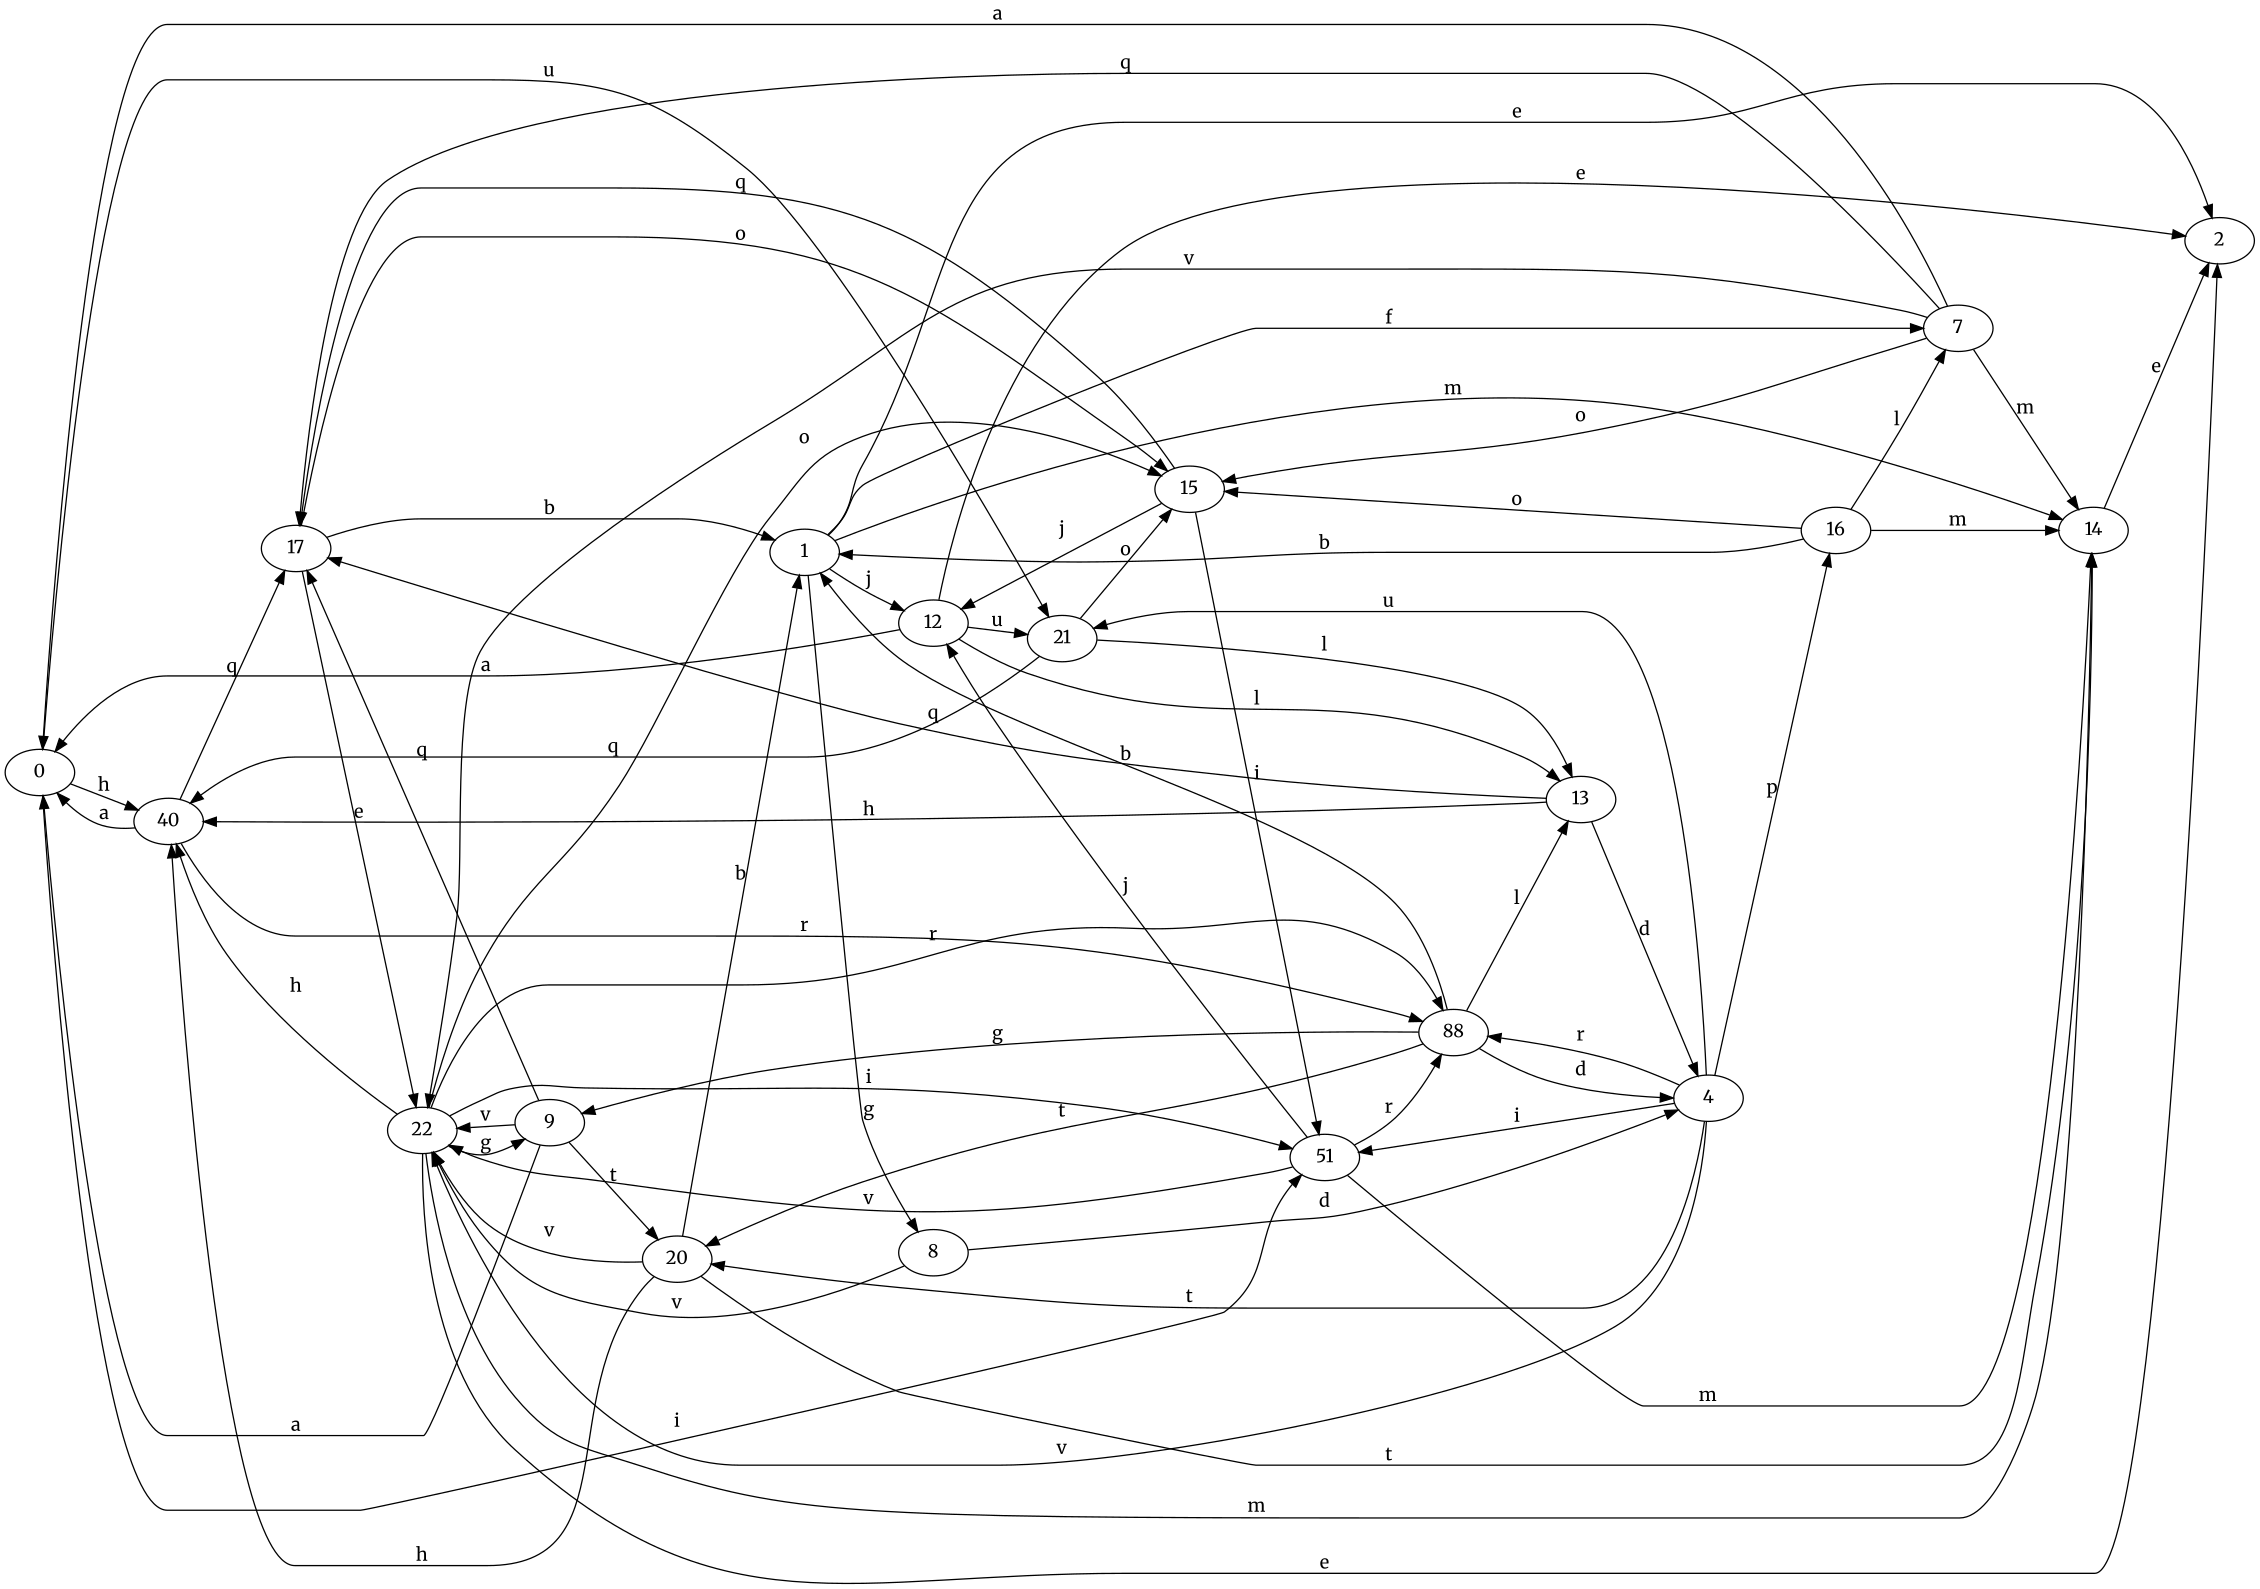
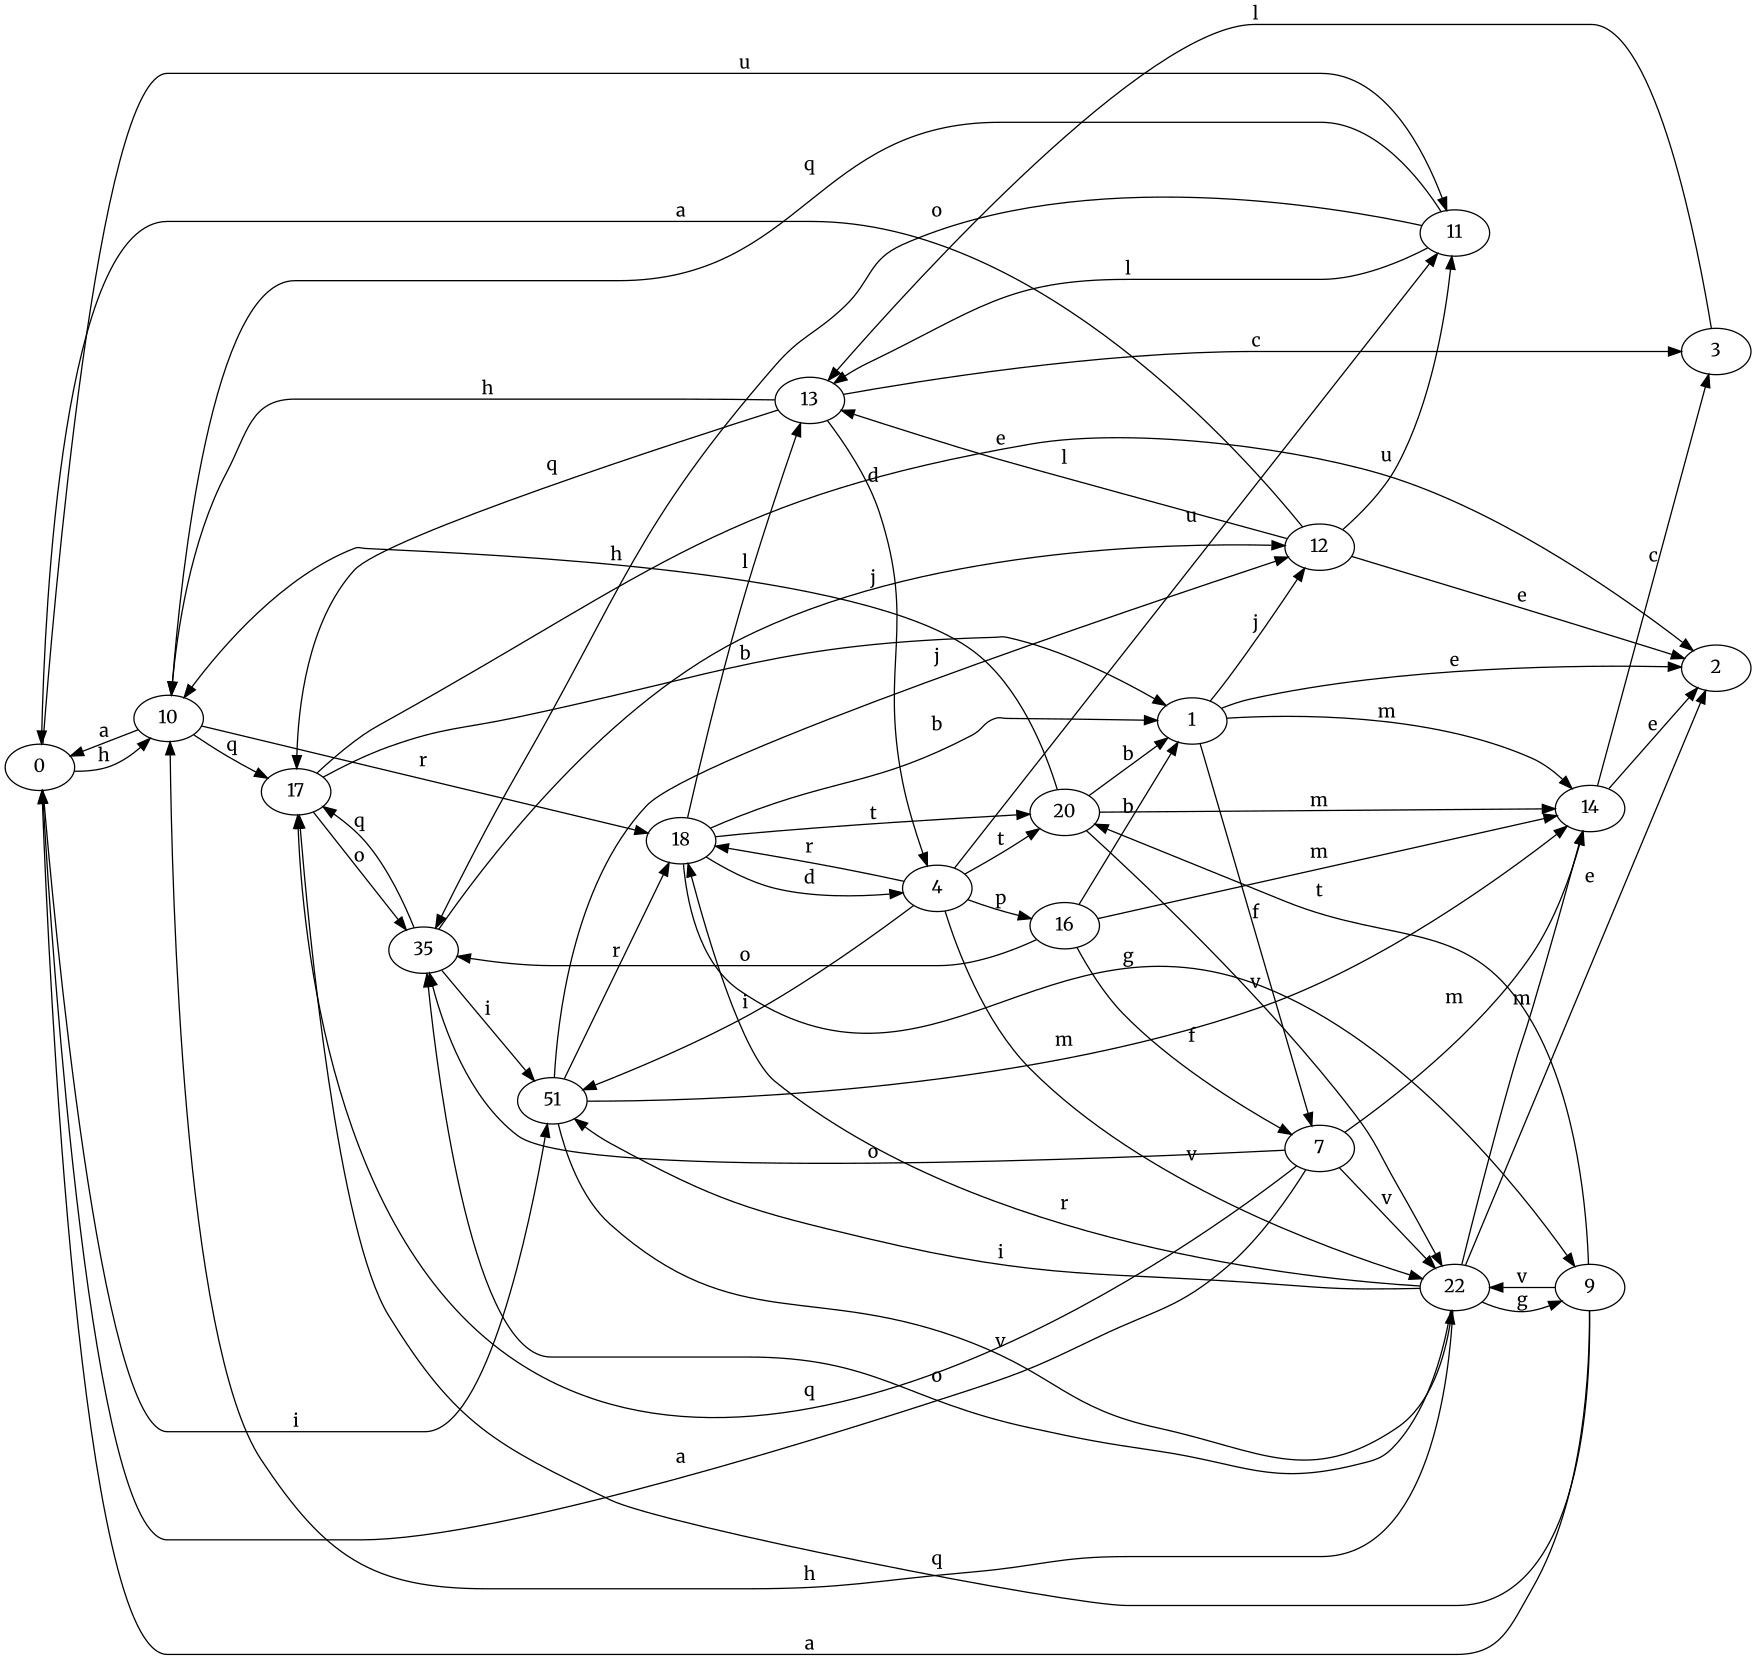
none -> (1716, 351)
(1897, 420) -> (1192, 1037)
(1190, 489) -> (424, 950)
(1062, 639) -> (1455, 233)
(169, 821) -> (169, 718)
(358, 833) -> (949, 461)
(1454, 1033) -> (681, 841)
(933, 1253) -> none
(1389, 1456) -> (1320, 801)
